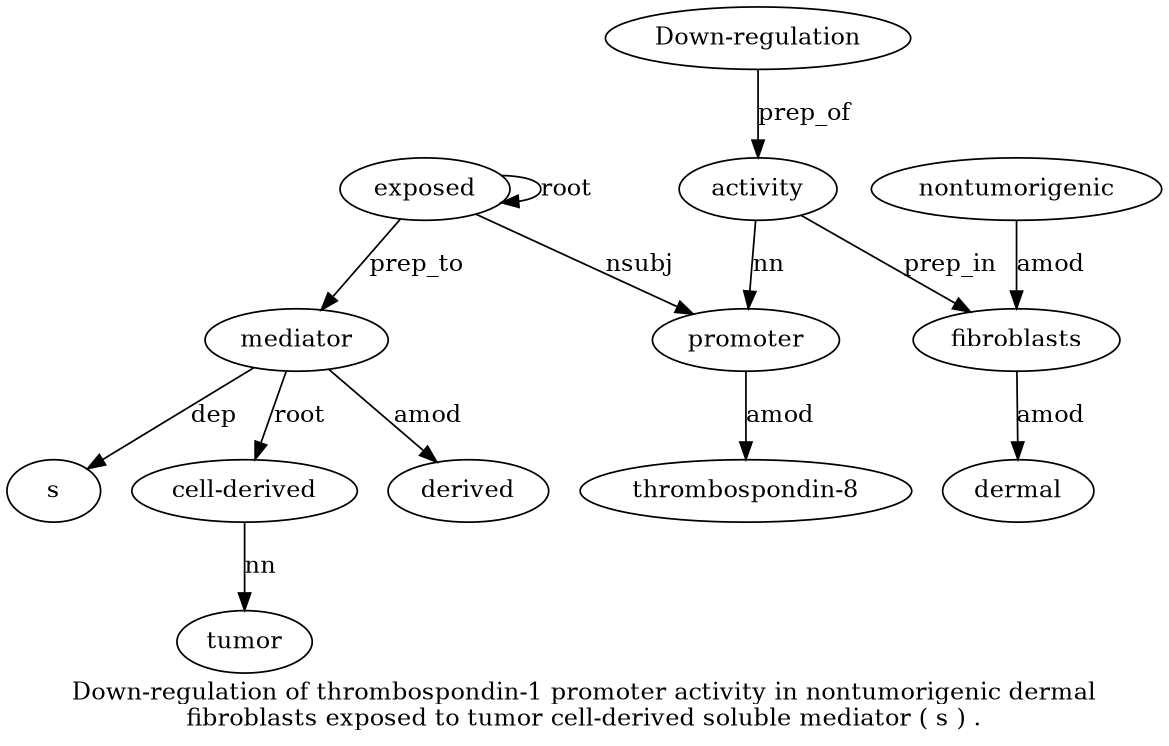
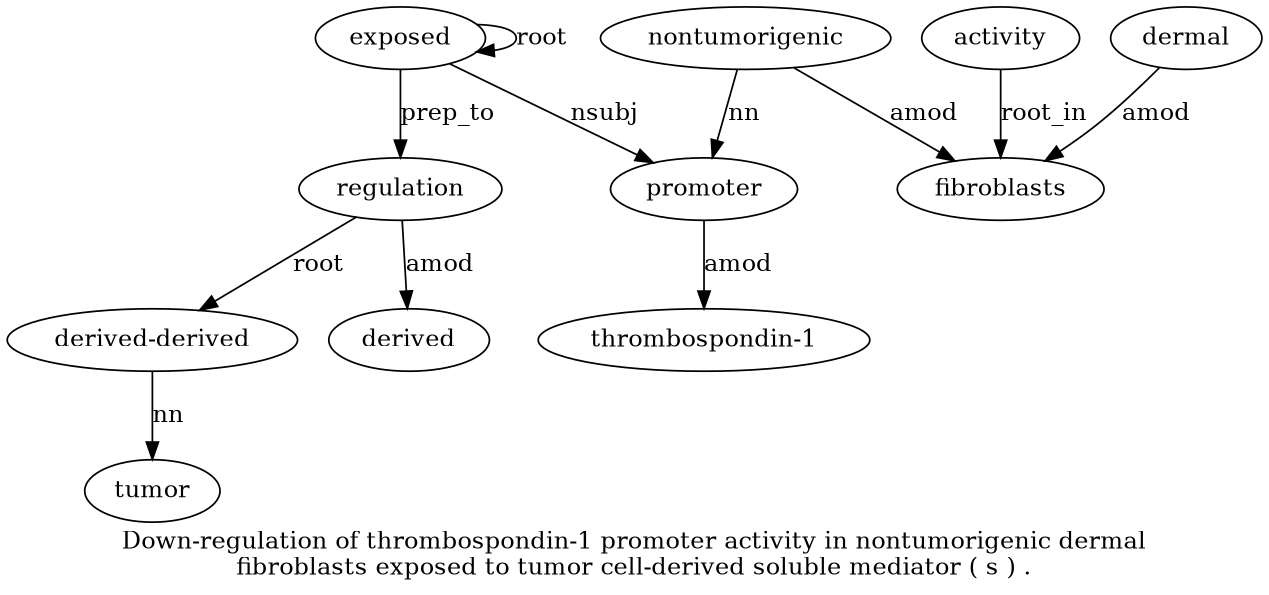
(758, 38) -> none
(753, 256) -> (727, 105)
(951, 265) -> (1044, 114)
(297, 340) -> (400, 189)
(1017, 407) -> (1112, 112)
(54, 491) -> none
(245, 491) -> (152, 340)
(746, 491) -> (704, 340)
